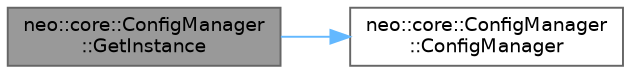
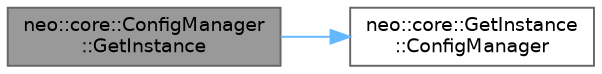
(487, 37) -> (472, 37)
